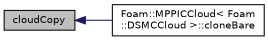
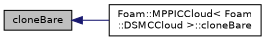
(40, 20) -> (38, 20)
